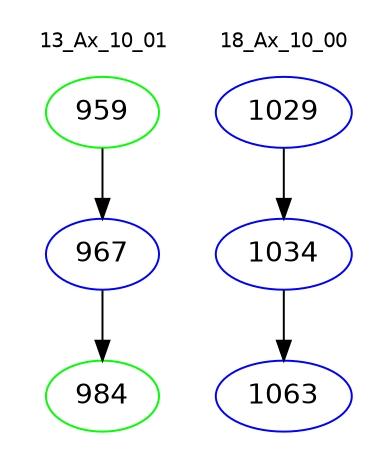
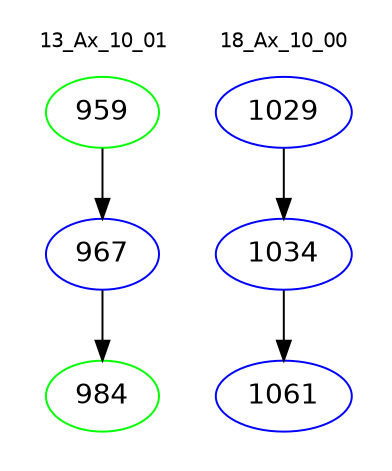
(284, 396) -> (284, 396)
